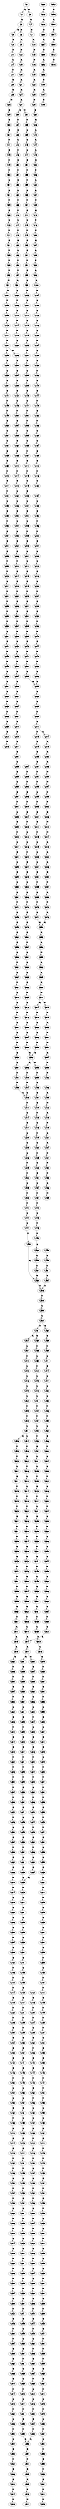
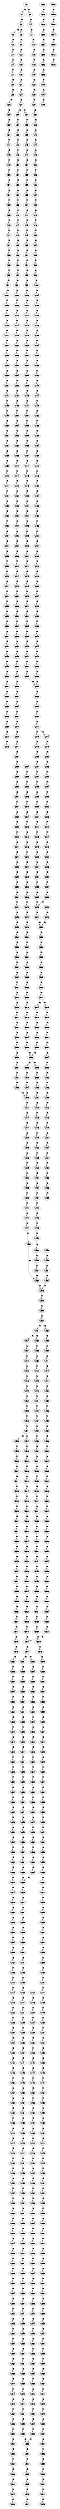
(11, 350) -> (17, 350)
none -> (37, 490)
(47, 902) -> (42, 902)
none -> (47, 1082)
